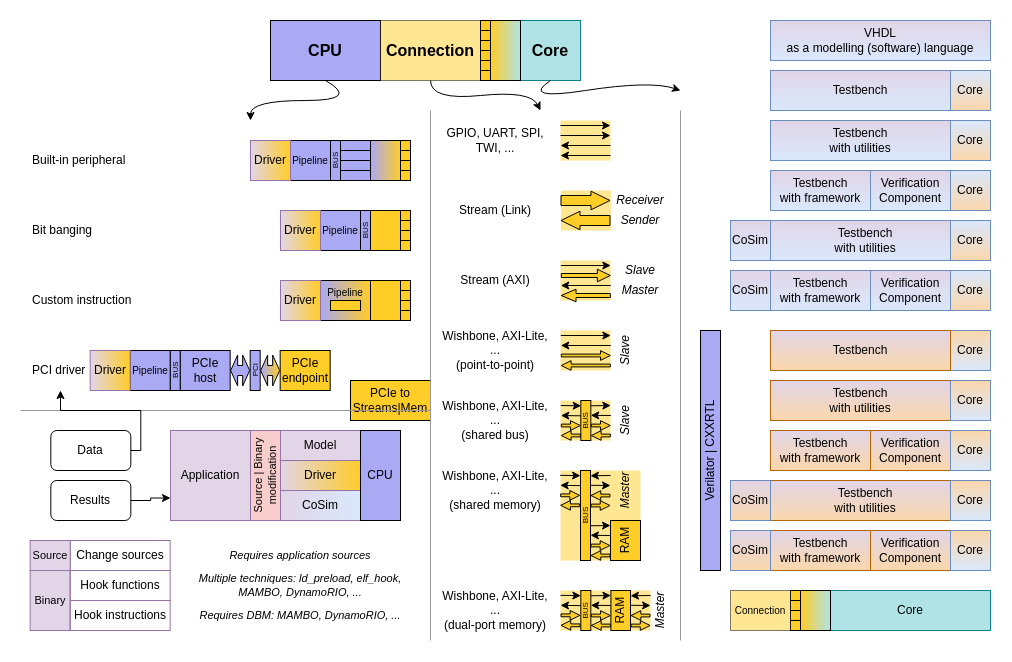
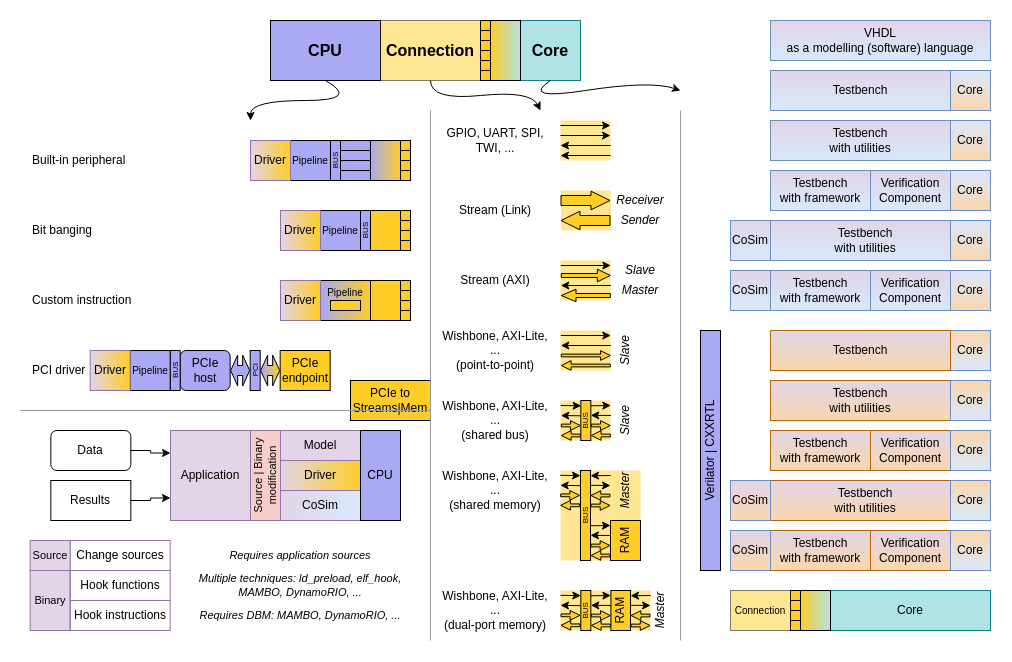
(205, 371) -> (205, 371)
(141, 433) -> (151, 452)
(91, 501) -> (91, 501)
